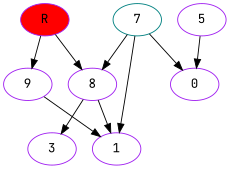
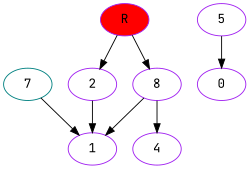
(118, 48) -> none
(163, 49) -> none
(28, 84) -> (92, 84)
(52, 149) -> (157, 149)
